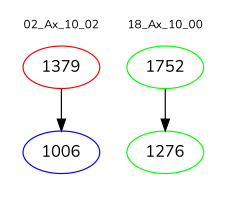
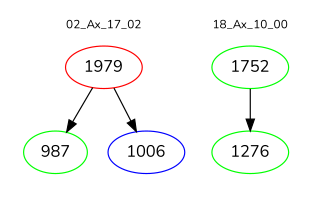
(61, 25) -> (104, 25)
(61, 67) -> (104, 67)
none -> (55, 152)
